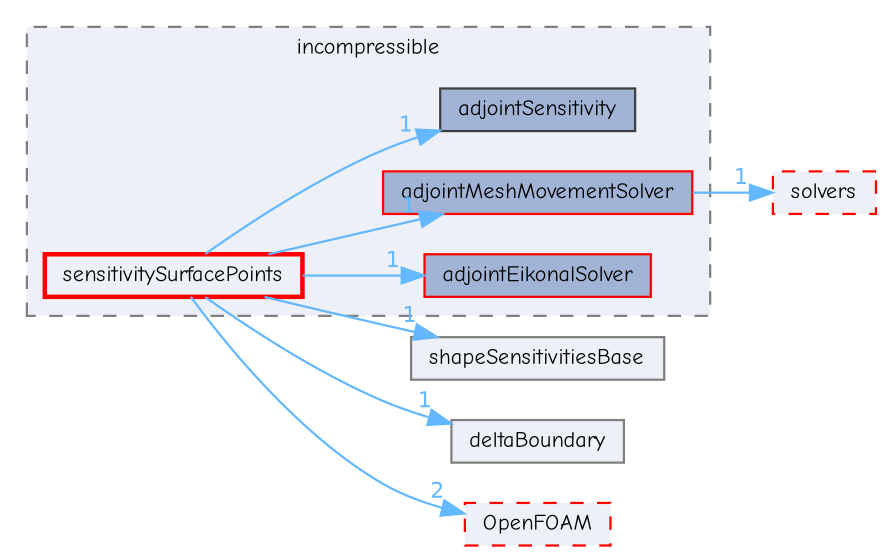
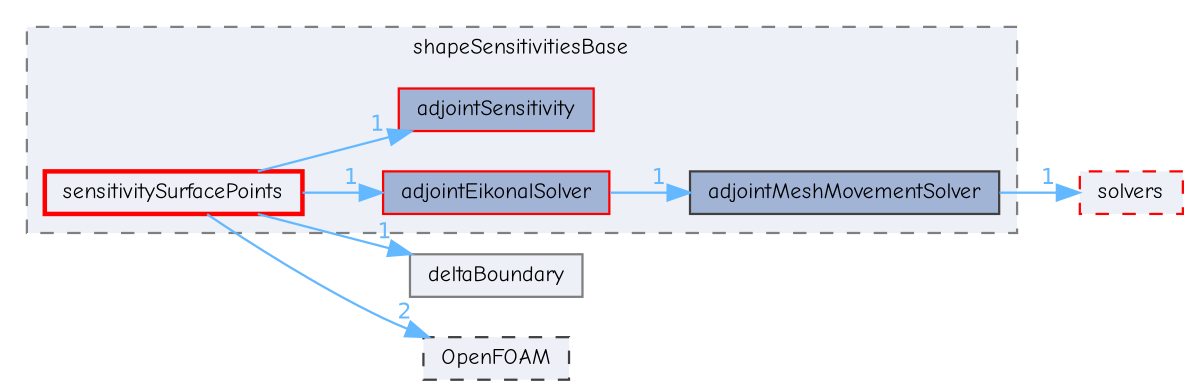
(369, 48) -> (522, 48)
(538, 110) -> (496, 110)
(538, 193) -> (845, 193)
(344, 237) -> (639, 193)
(538, 358) -> none
(538, 524) -> (496, 358)
